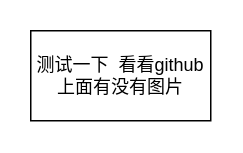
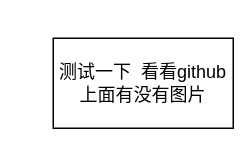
(121, 76) -> (143, 83)
